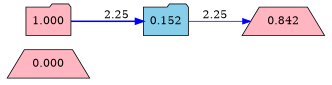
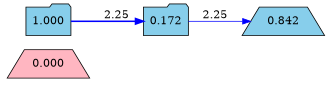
(48, 21) -> (48, 21)
(166, 21) -> (166, 21)
(283, 21) -> (283, 21)
